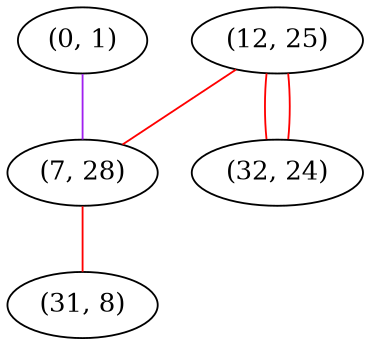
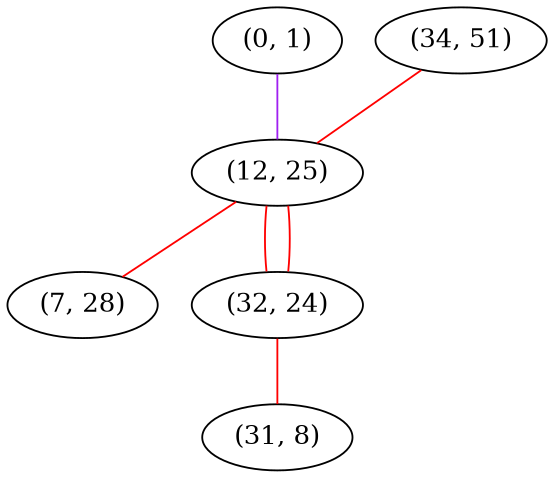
none -> (461, 40)
(83, 107) -> (277, 107)
(83, 239) -> (277, 371)
